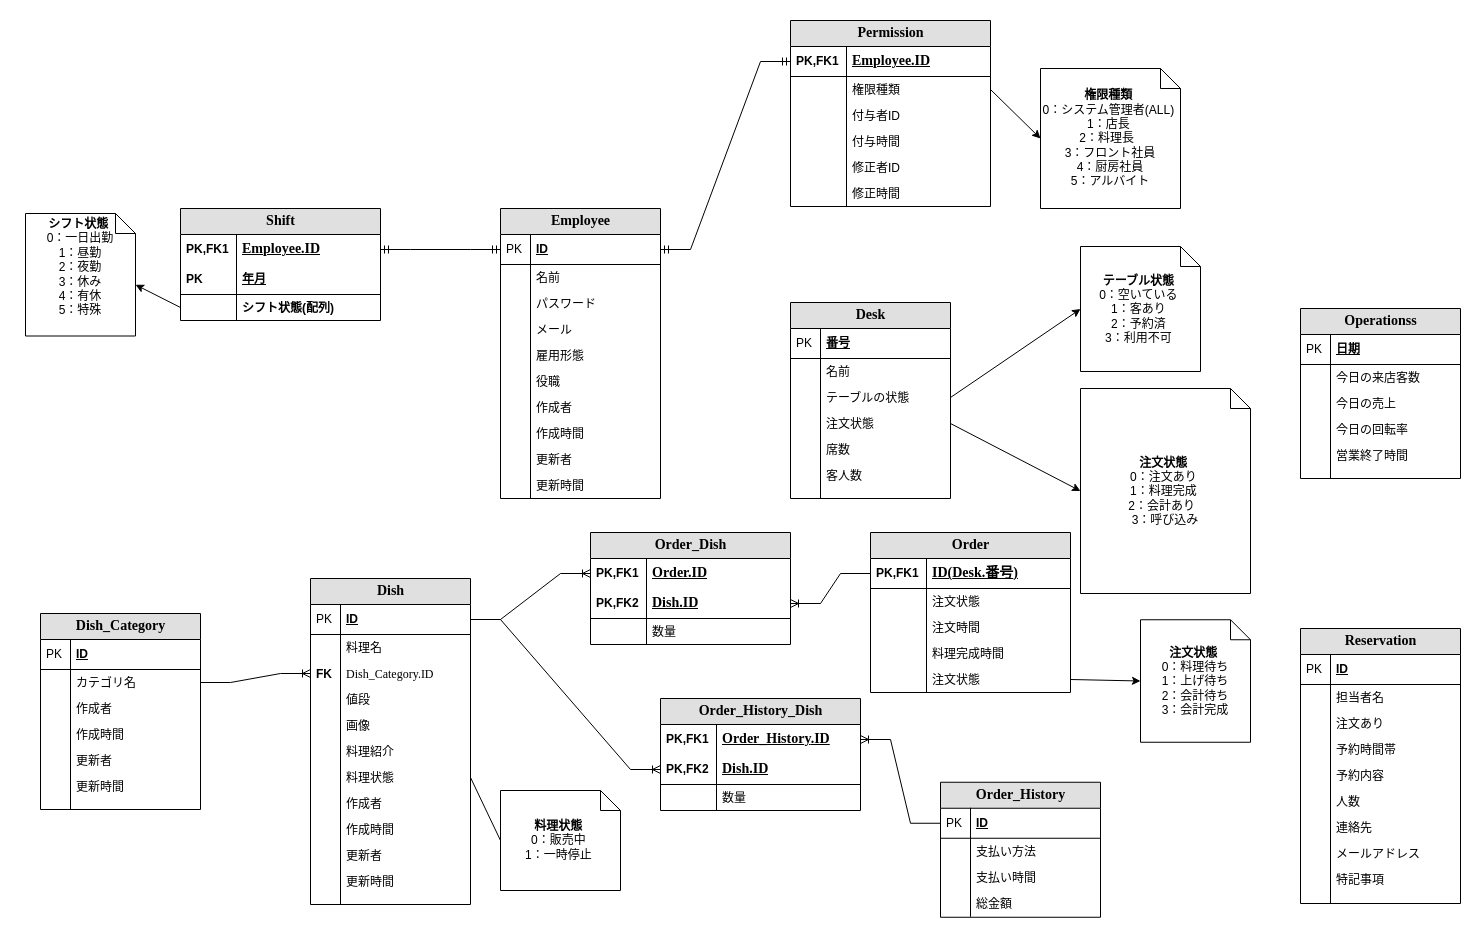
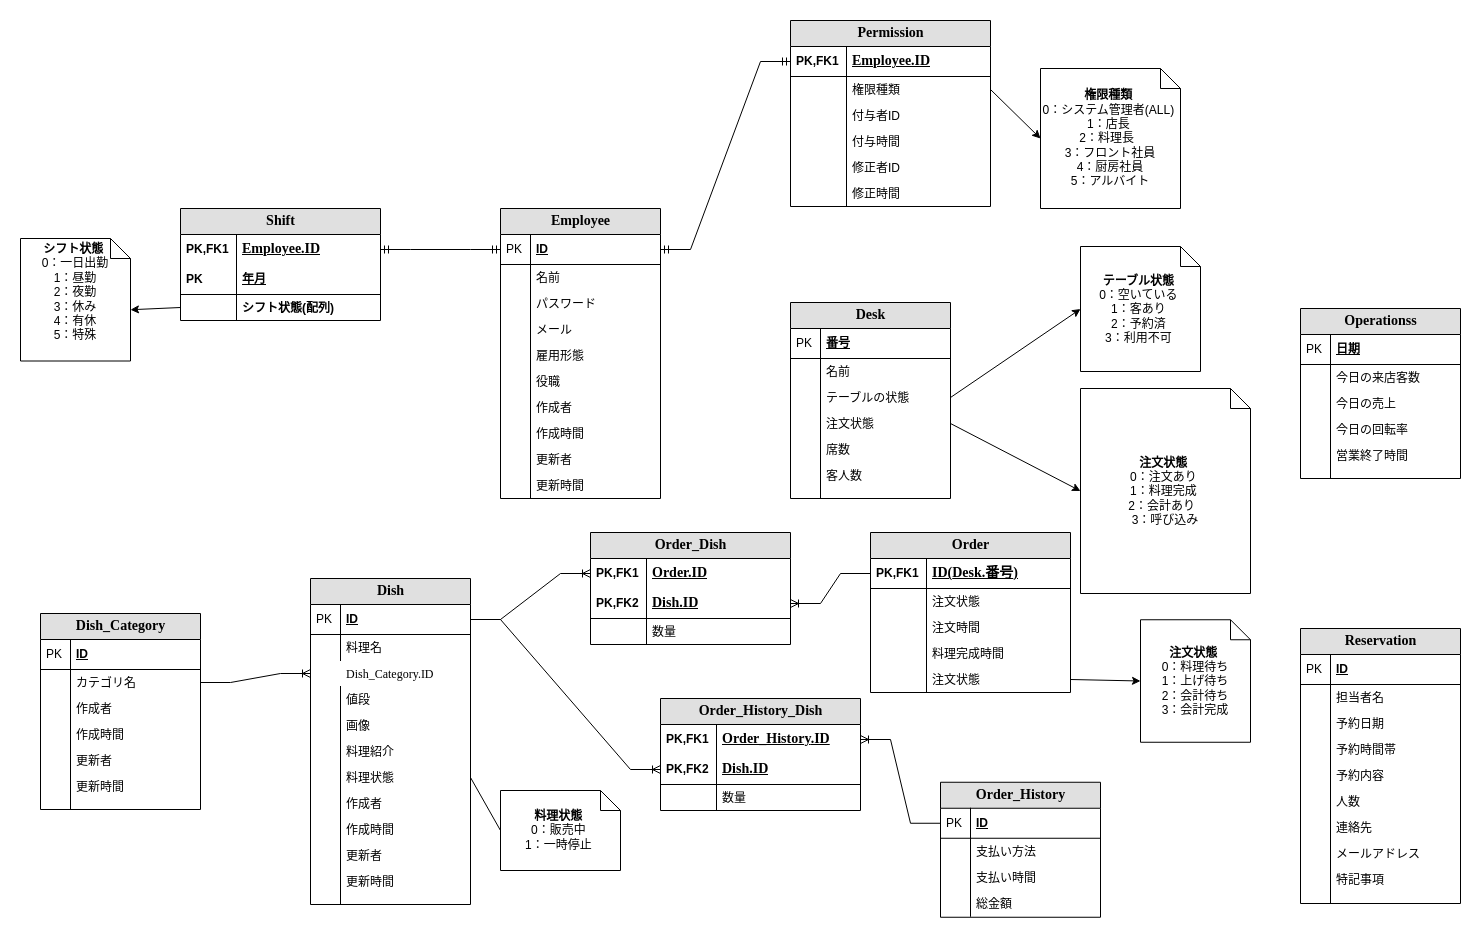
(81, 275) -> (76, 300)
(326, 674) -> none
(1361, 725) -> (1361, 725)
(561, 841) -> (561, 831)
